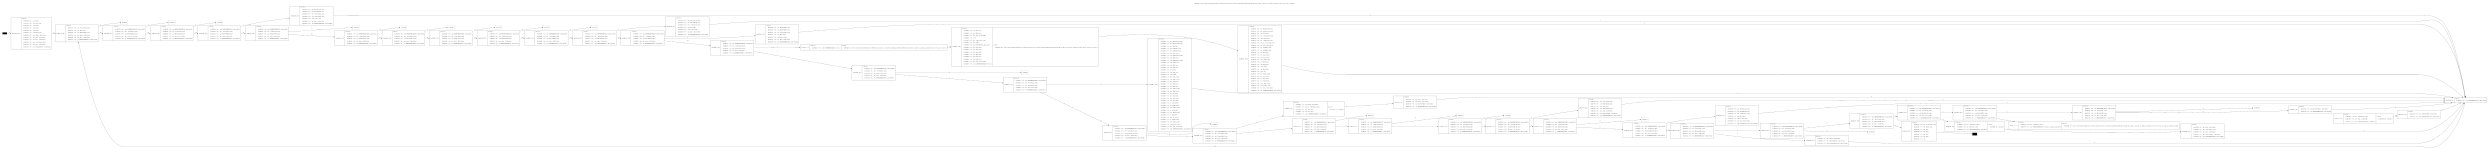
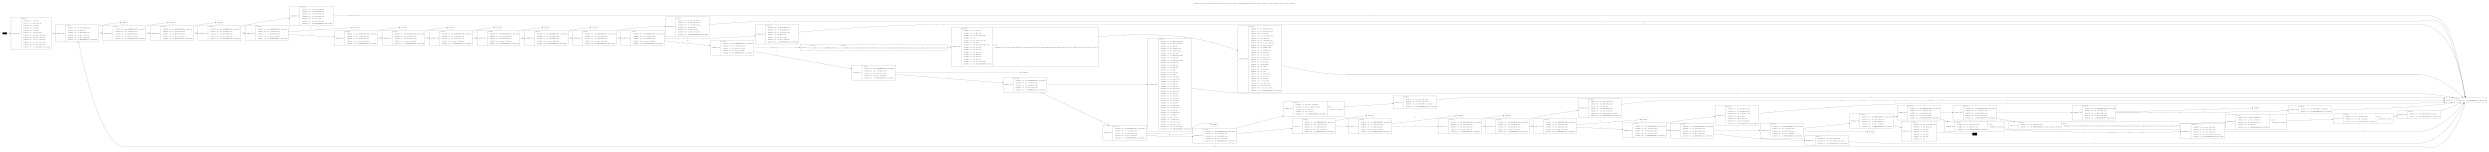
none -> (2256, 122)
